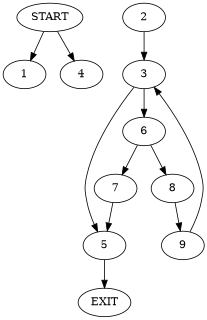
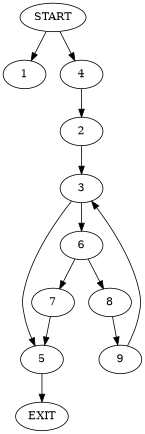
none -> (82, 99)
